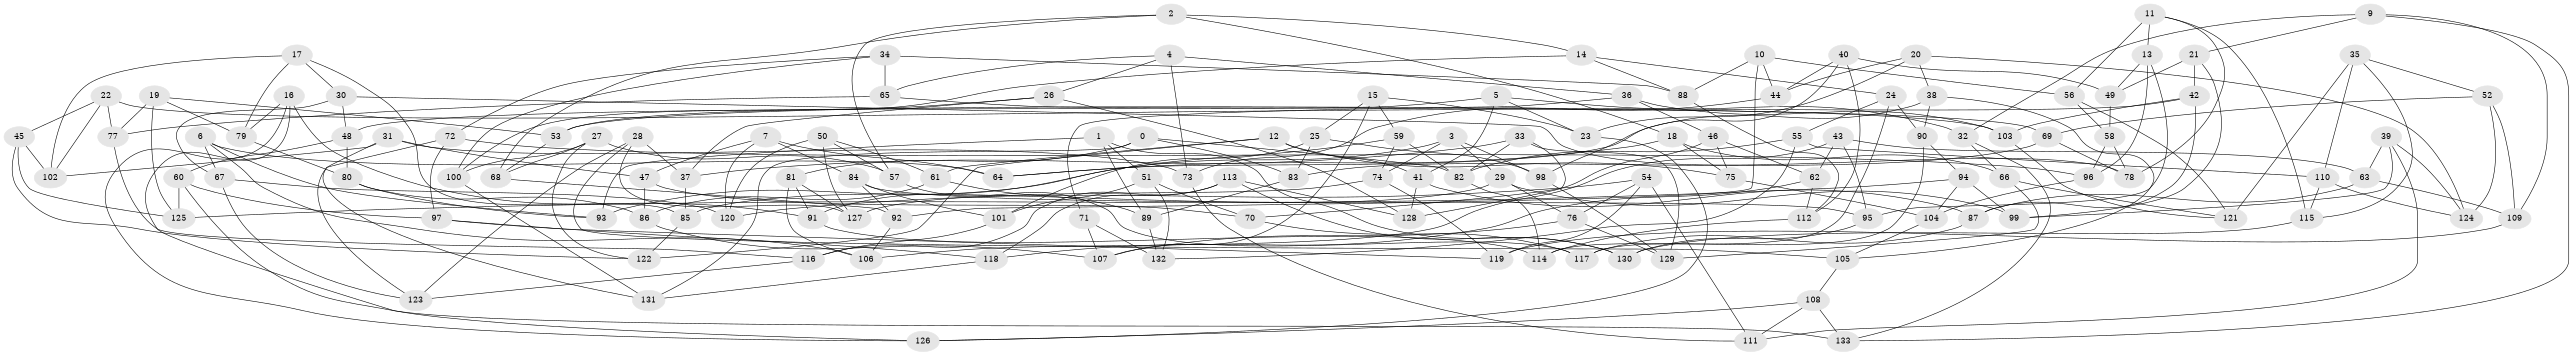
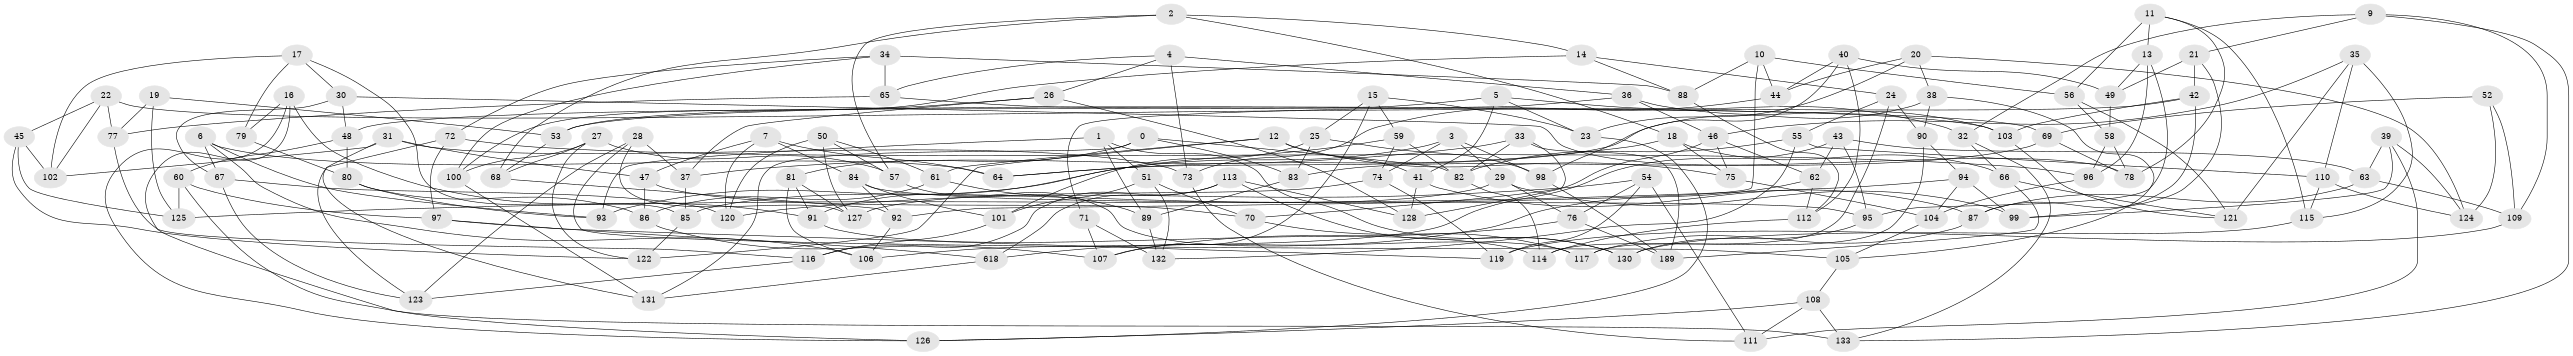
(2421, 76) -> (2071, 123)
(194, 114) -> none
(991, 260) -> (991, 260)
(1667, 260) -> (1667, 260)
